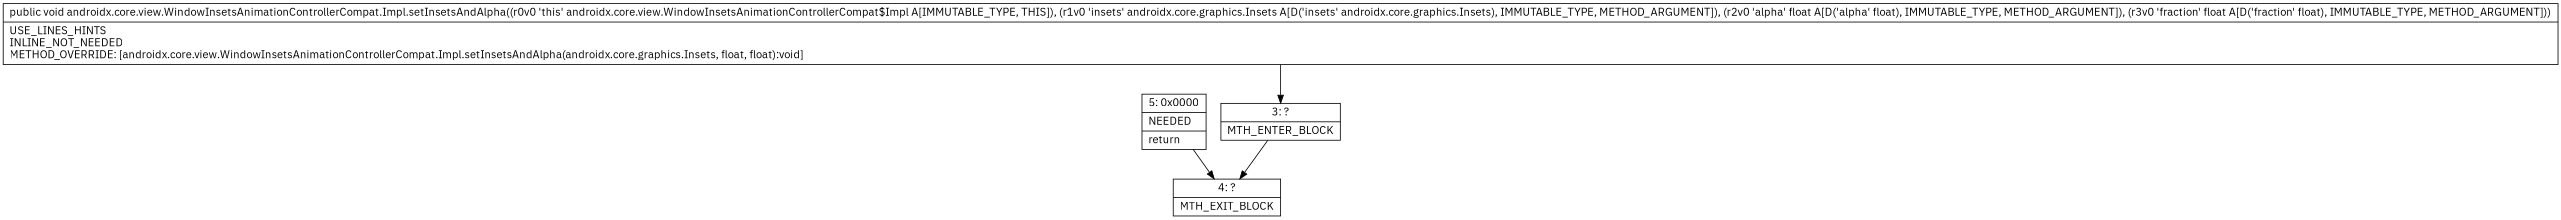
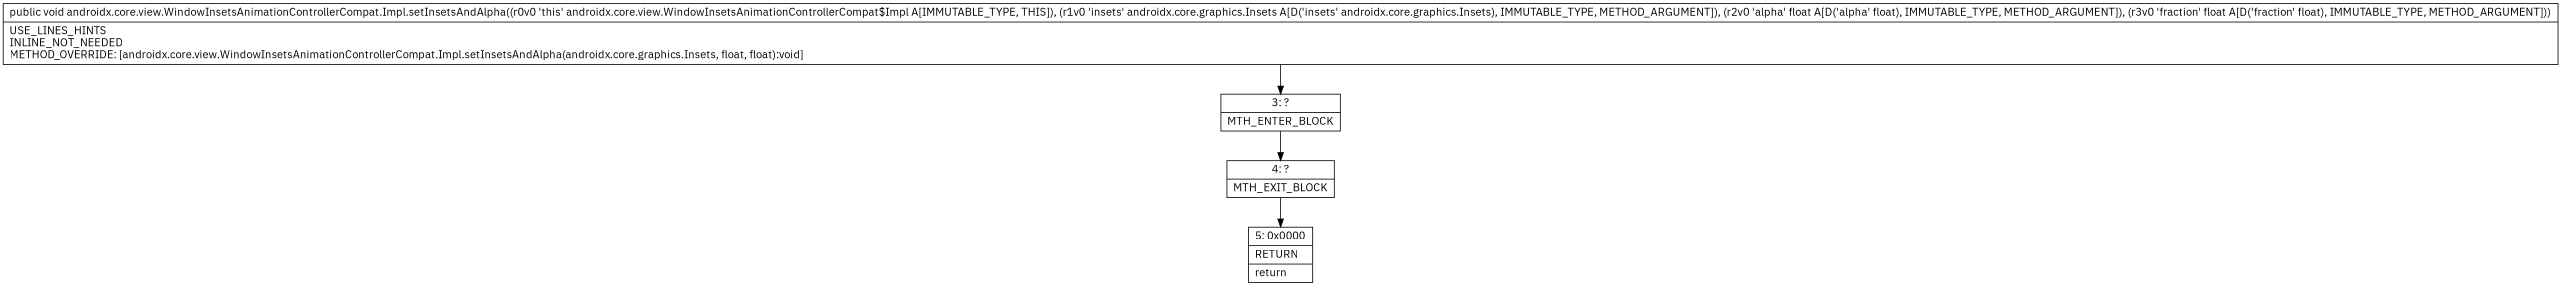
(1170, 121) -> (1277, 254)
(1201, 161) -> (1281, 208)
